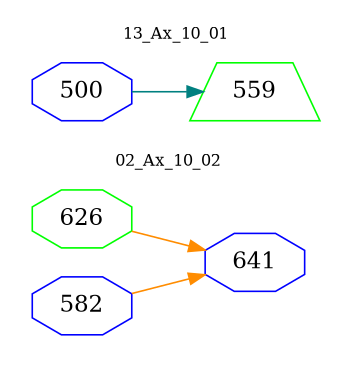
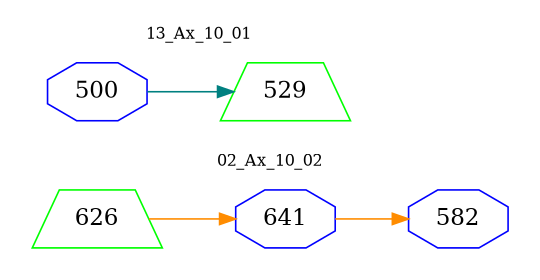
(255, 92) -> (285, 92)
(82, 219) -> (97, 219)
(161, 286) -> (364, 219)
